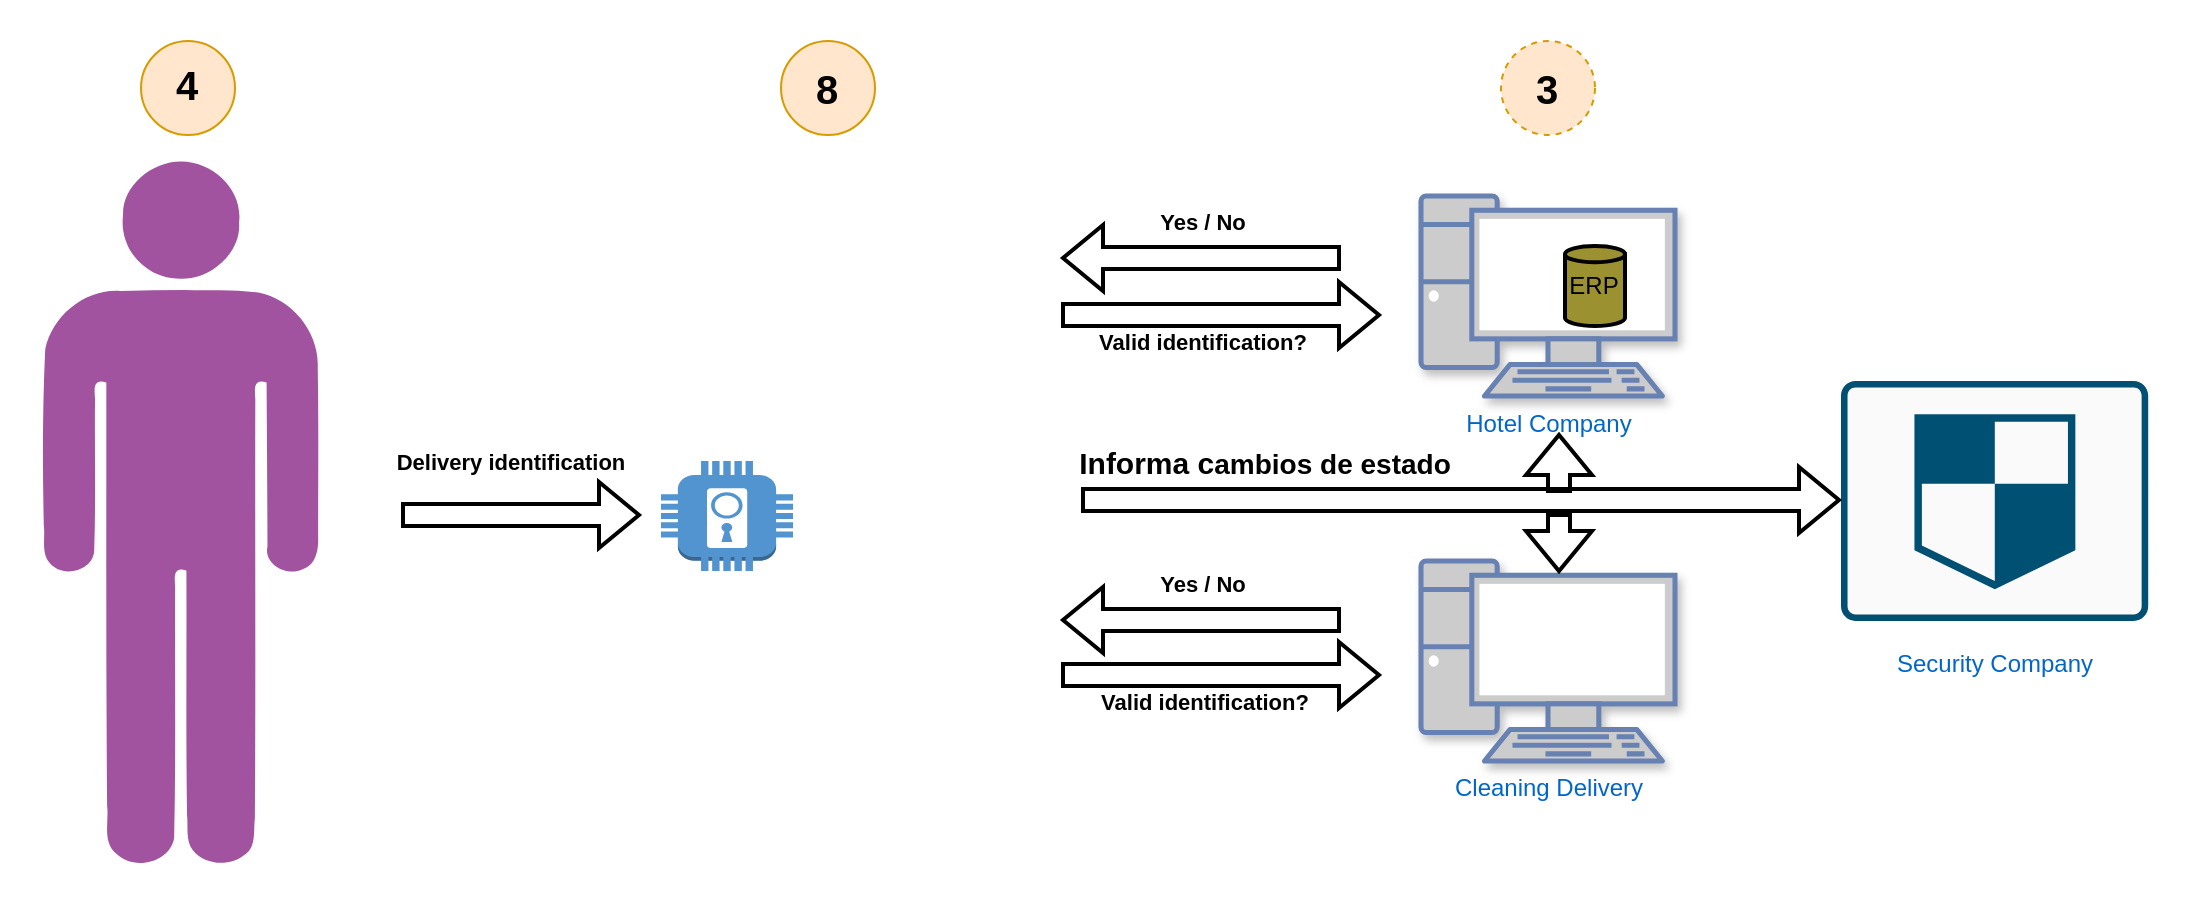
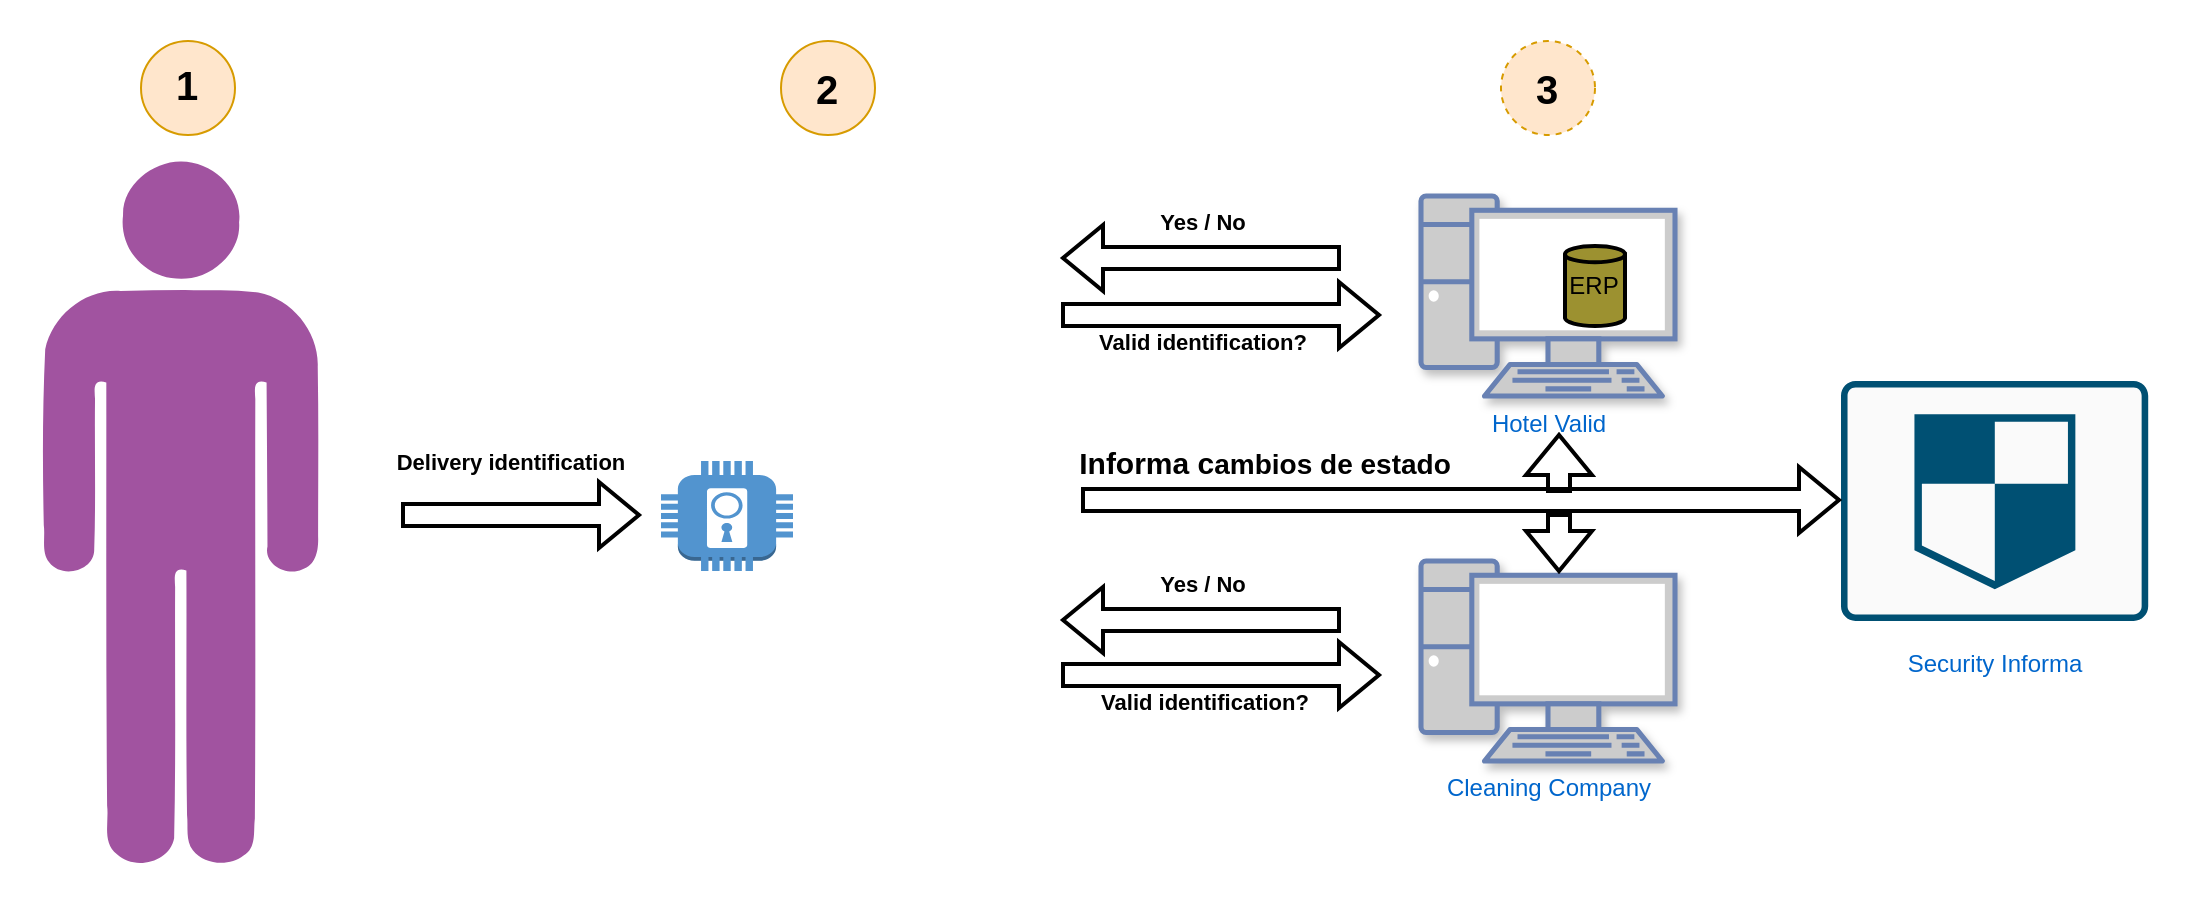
(188, 89) -> (188, 89)
(828, 89) -> (828, 89)
(1550, 425) -> (1550, 425)
(1996, 659) -> (1996, 659)
(1550, 789) -> (1550, 789)
